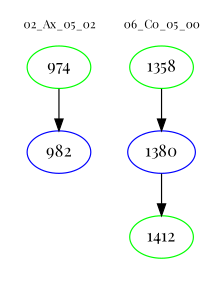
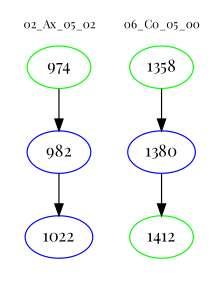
none -> (59, 237)
